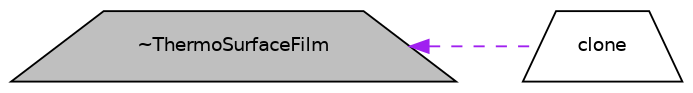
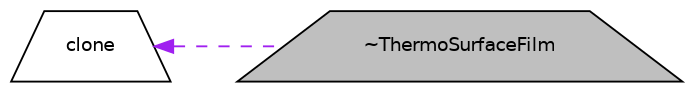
(484, 46) -> (229, 46)
